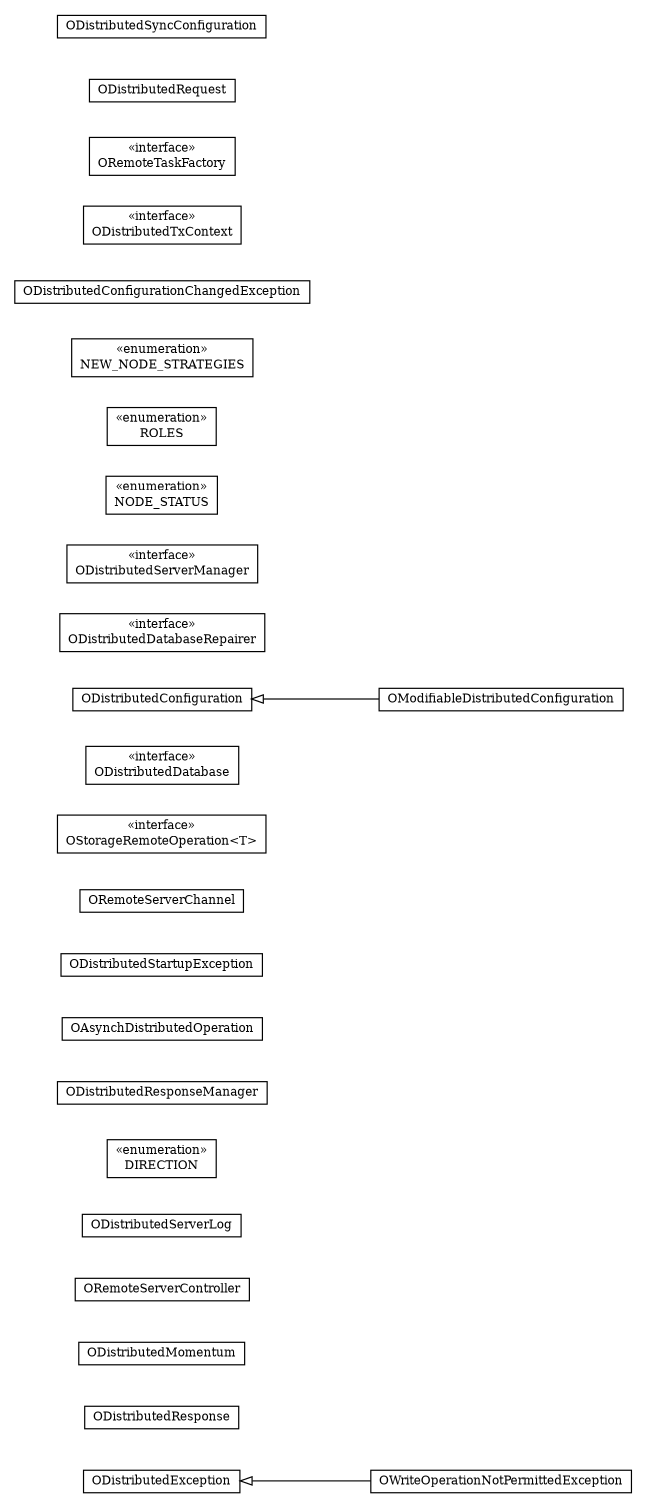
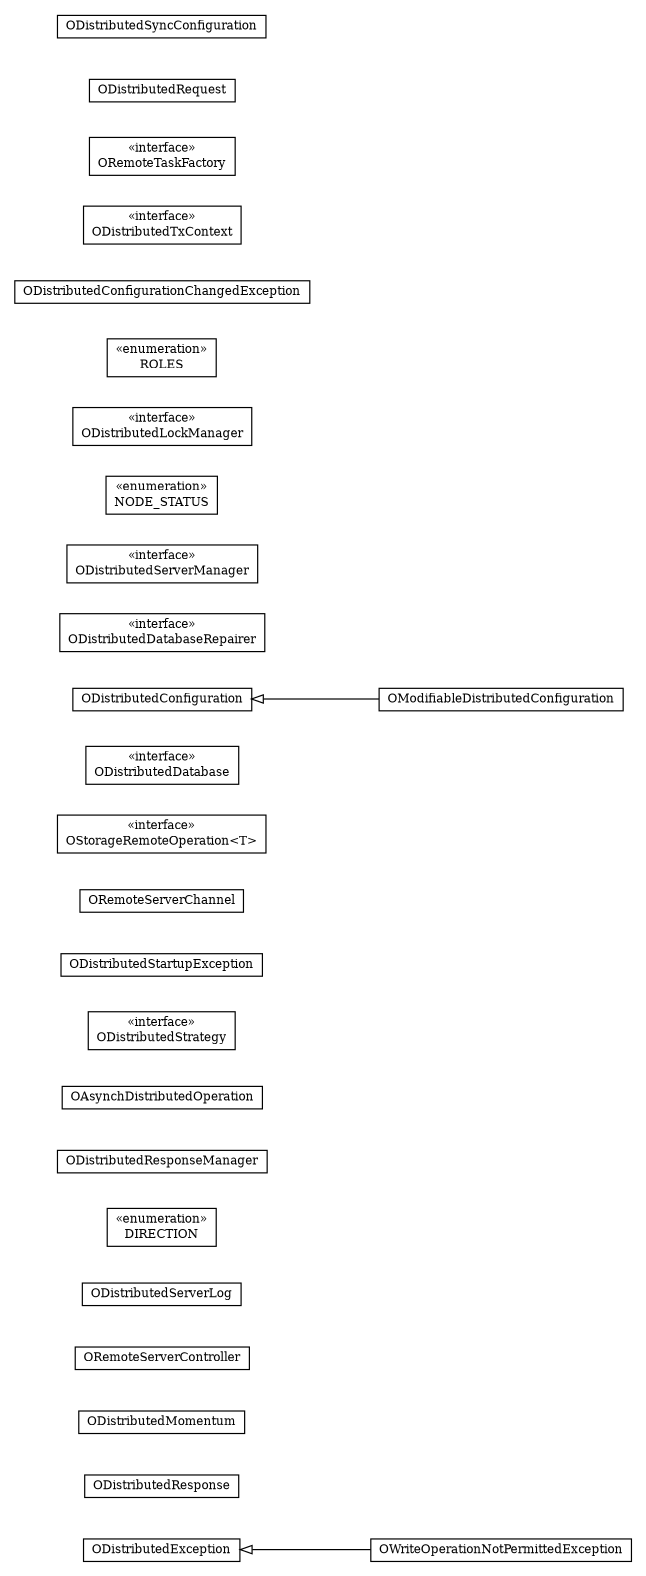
(162, 358) -> none
none -> (162, 426)
none -> (162, 1031)
